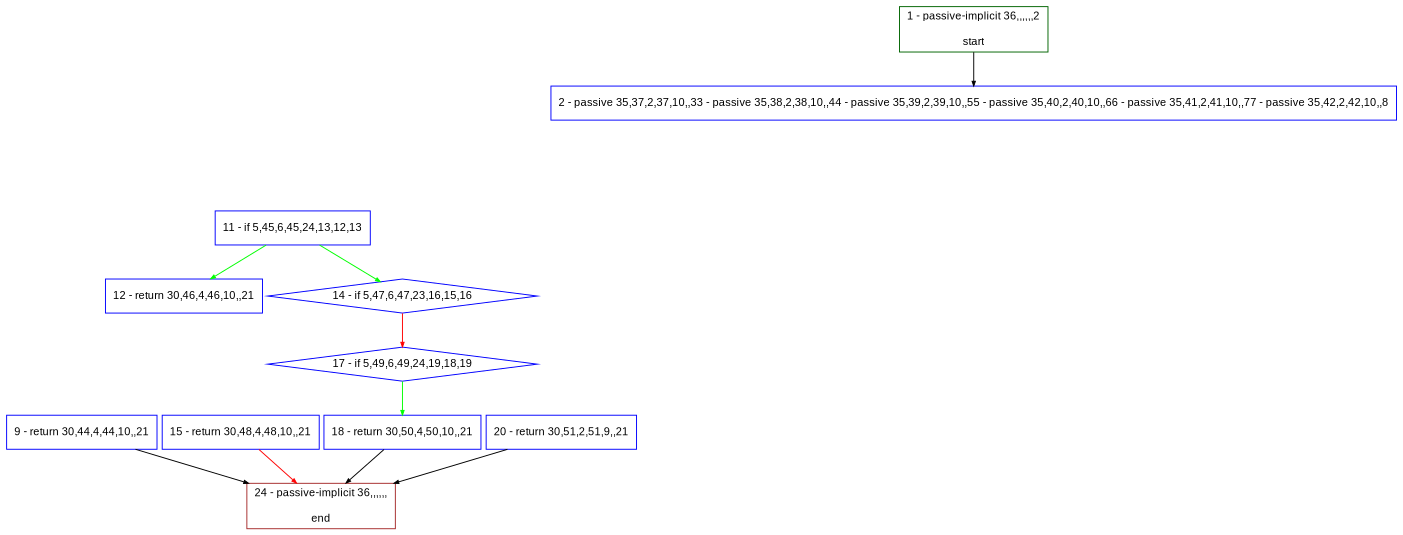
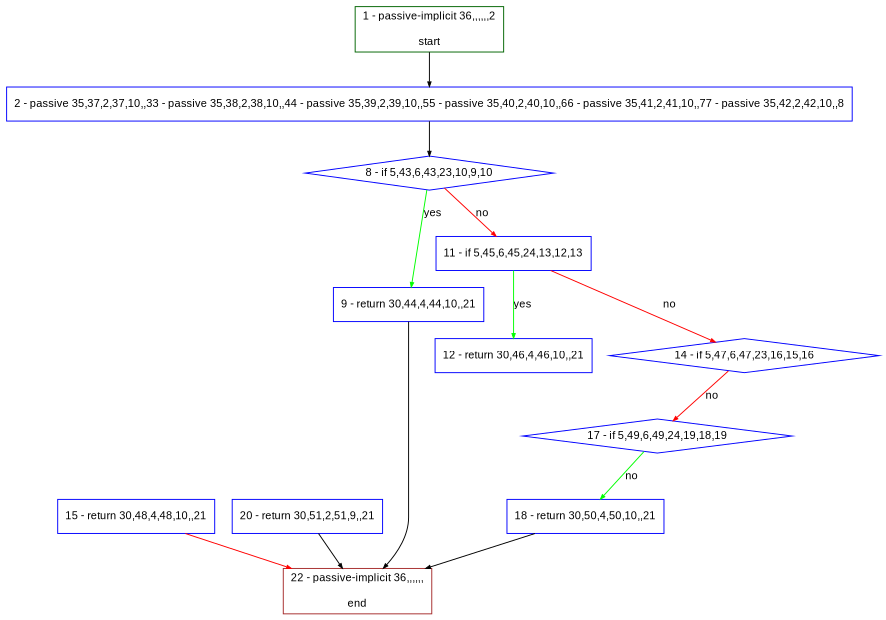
none -> (429, 173)
(348, 262) -> (631, 305)
(321, 506) -> (358, 591)
